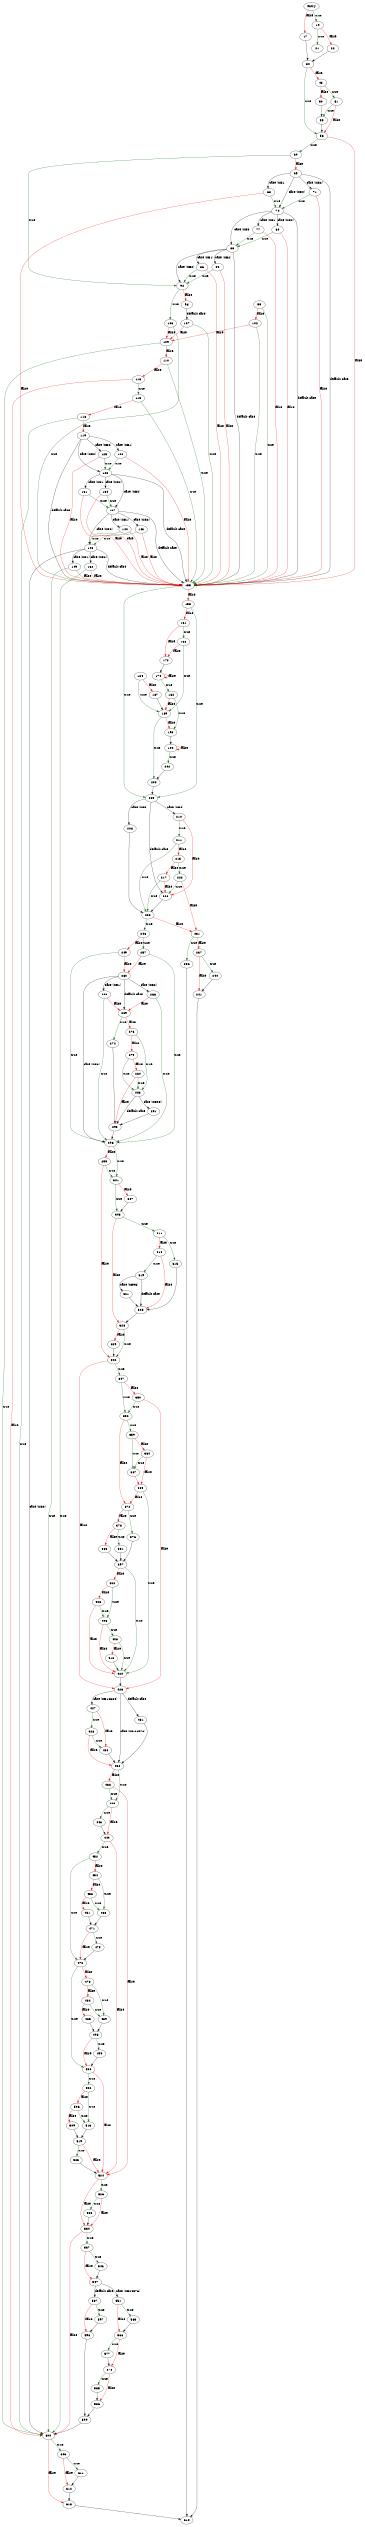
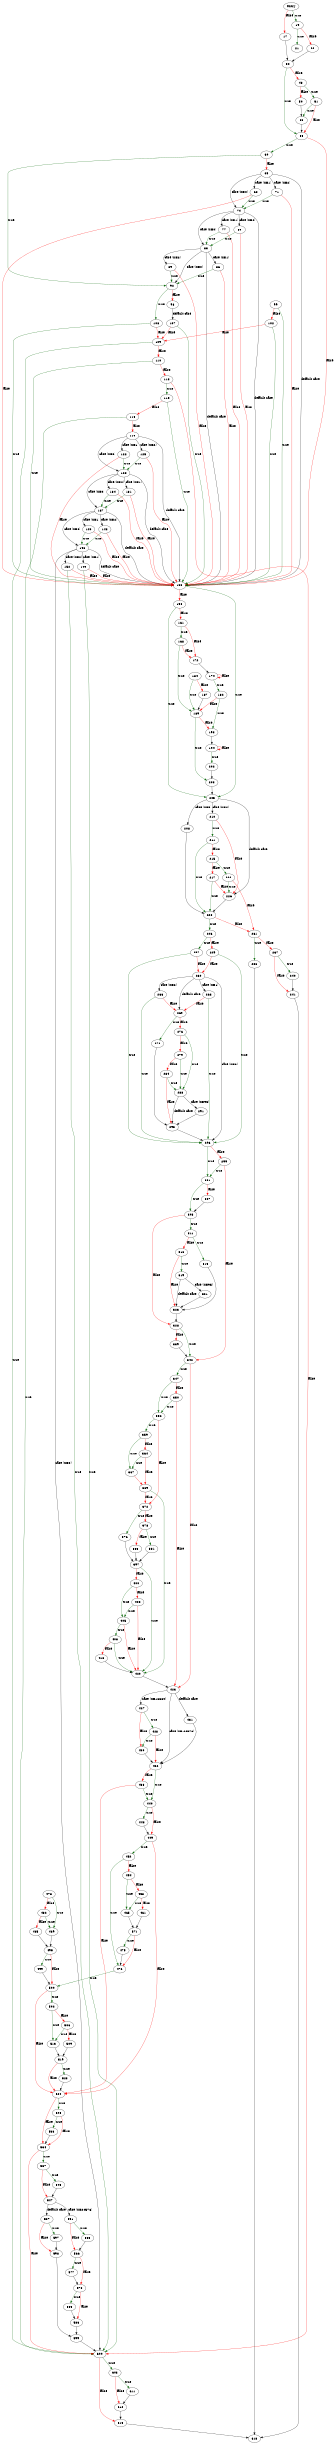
(130, 539) -> (140, 539)
(92, 1929) -> (135, 1932)
(84, 1971) -> none
